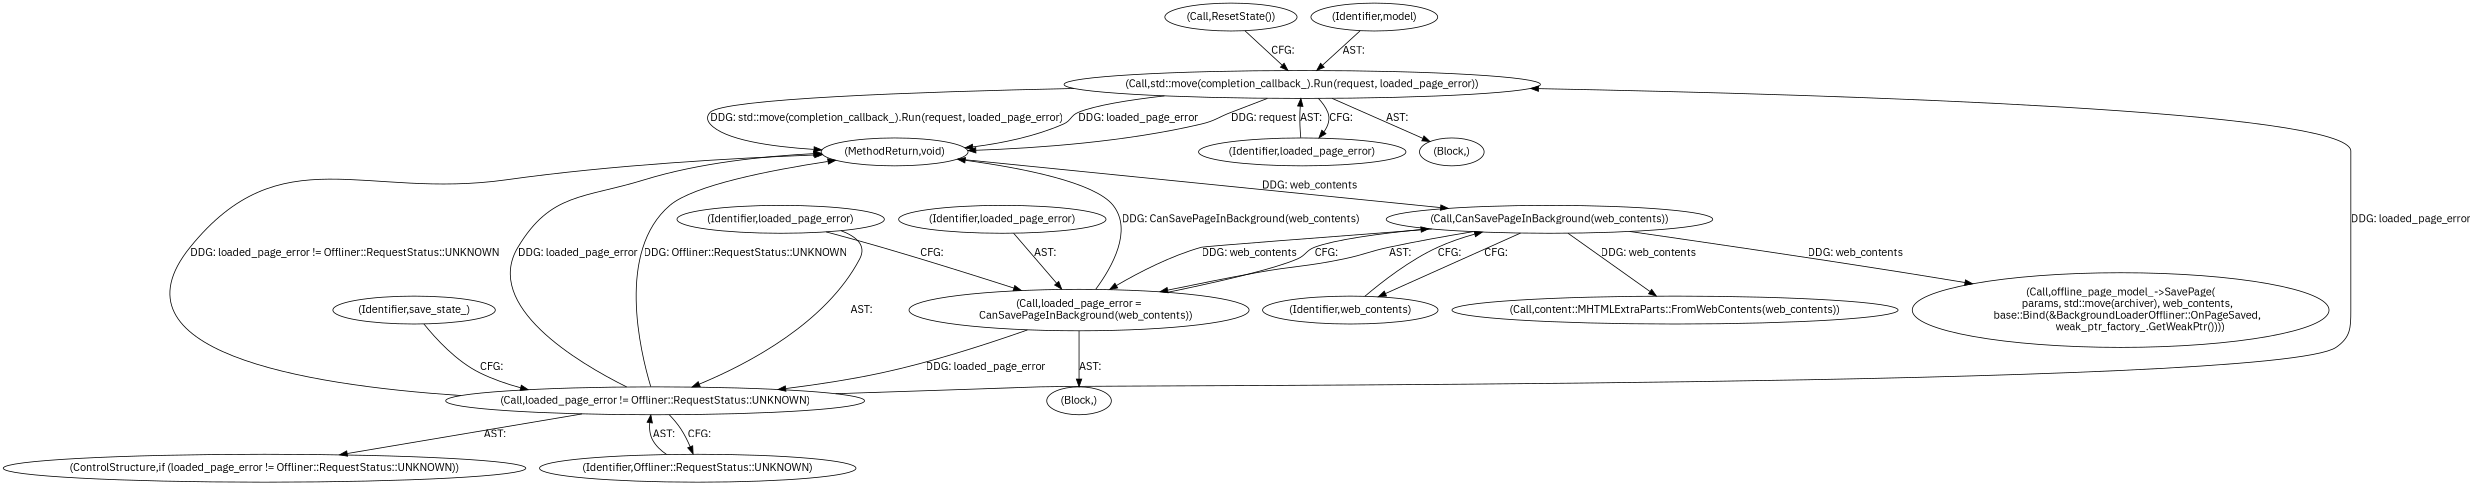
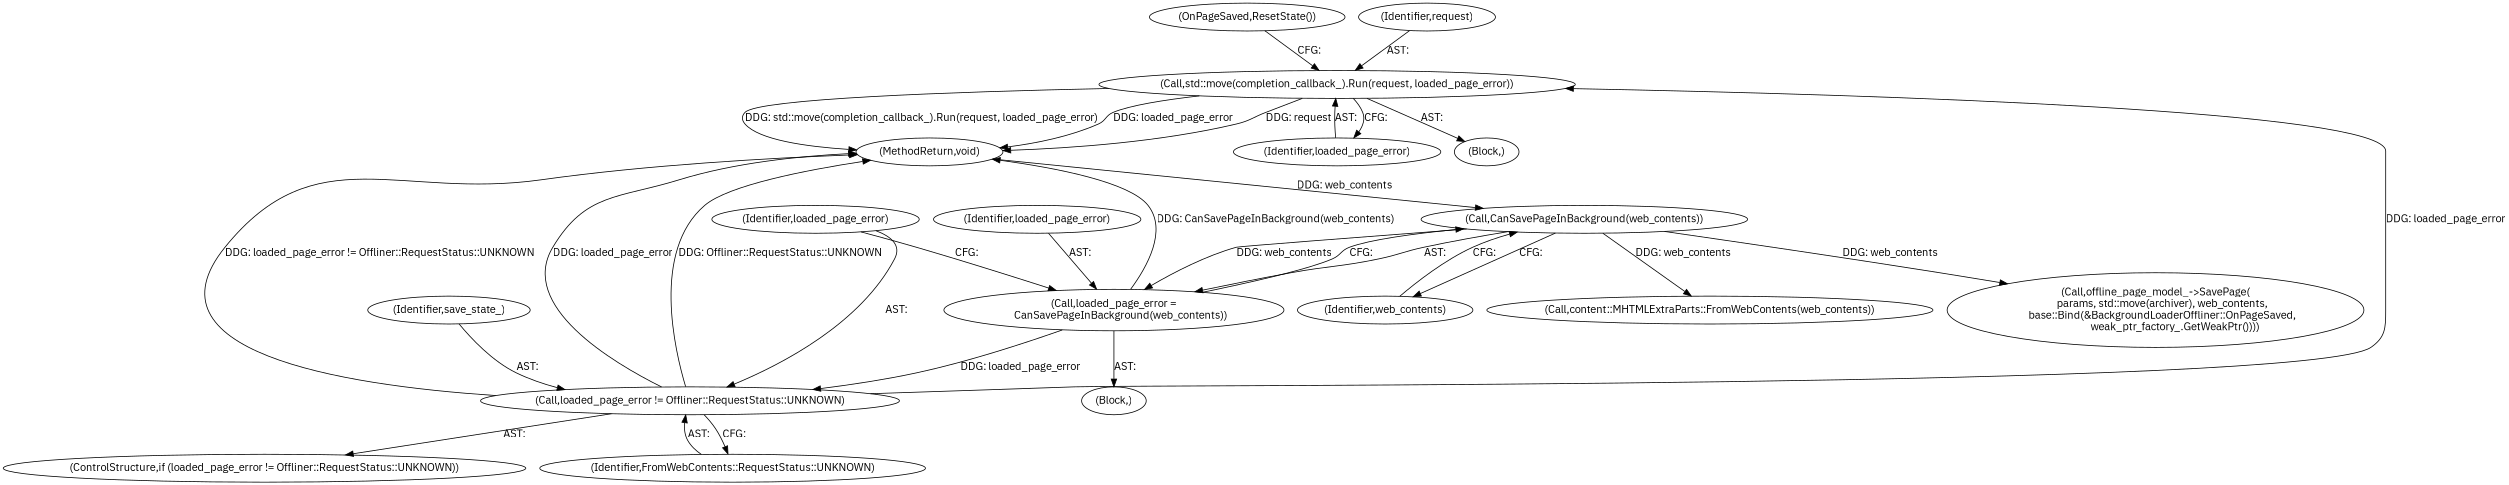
(1231, 17) -> (1247, 17)
(1374, 17) -> (1427, 17)
(493, 367) -> (529, 367)
(698, 468) -> (733, 468)
